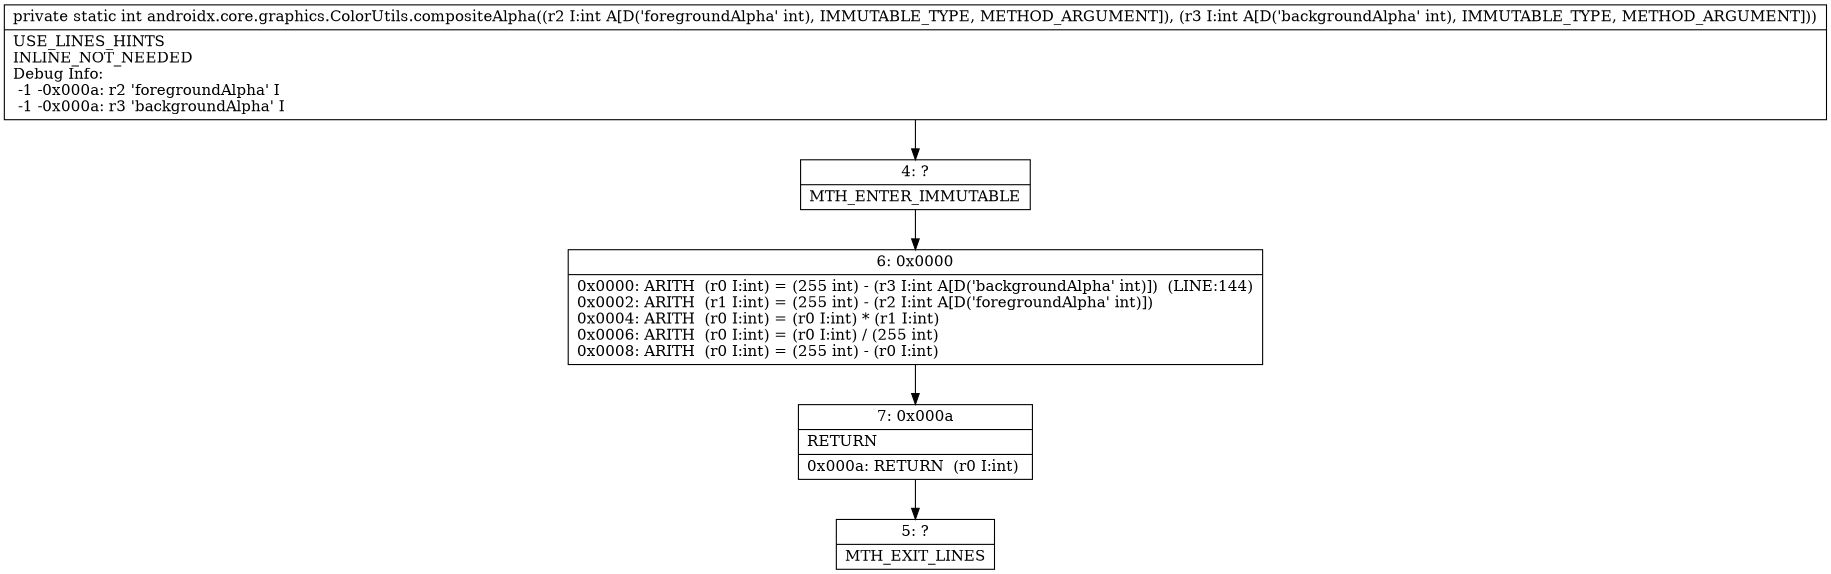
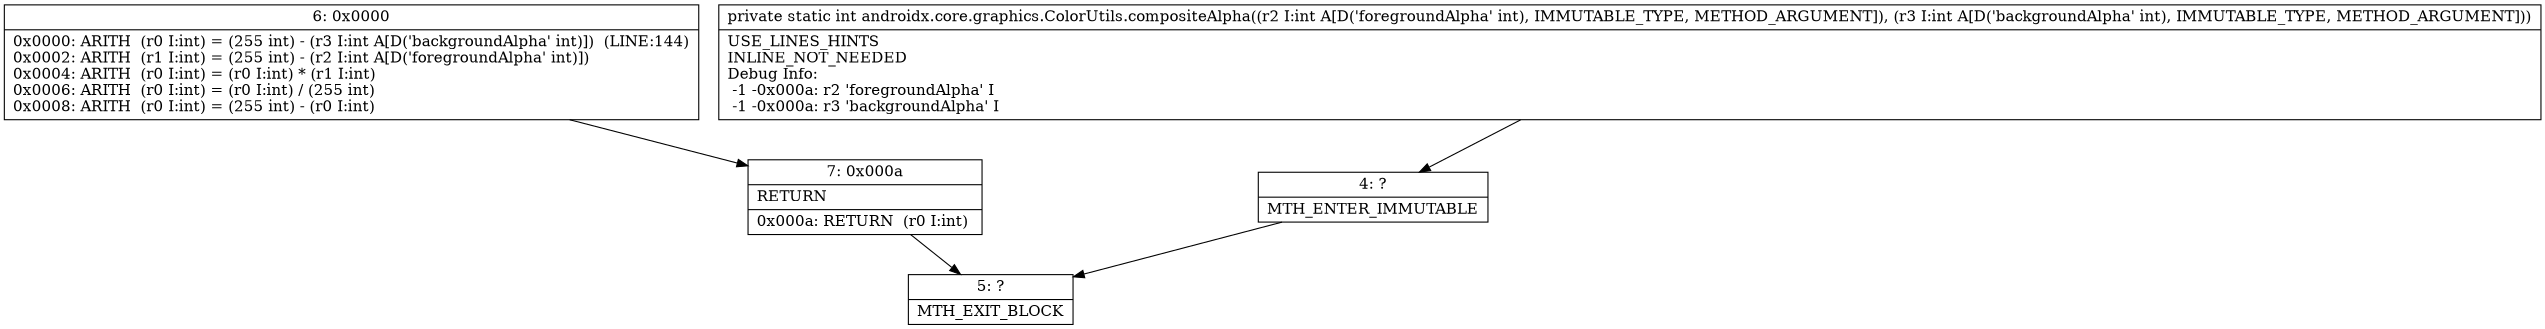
(915, 224) -> (1183, 248)
(915, 556) -> (991, 311)
